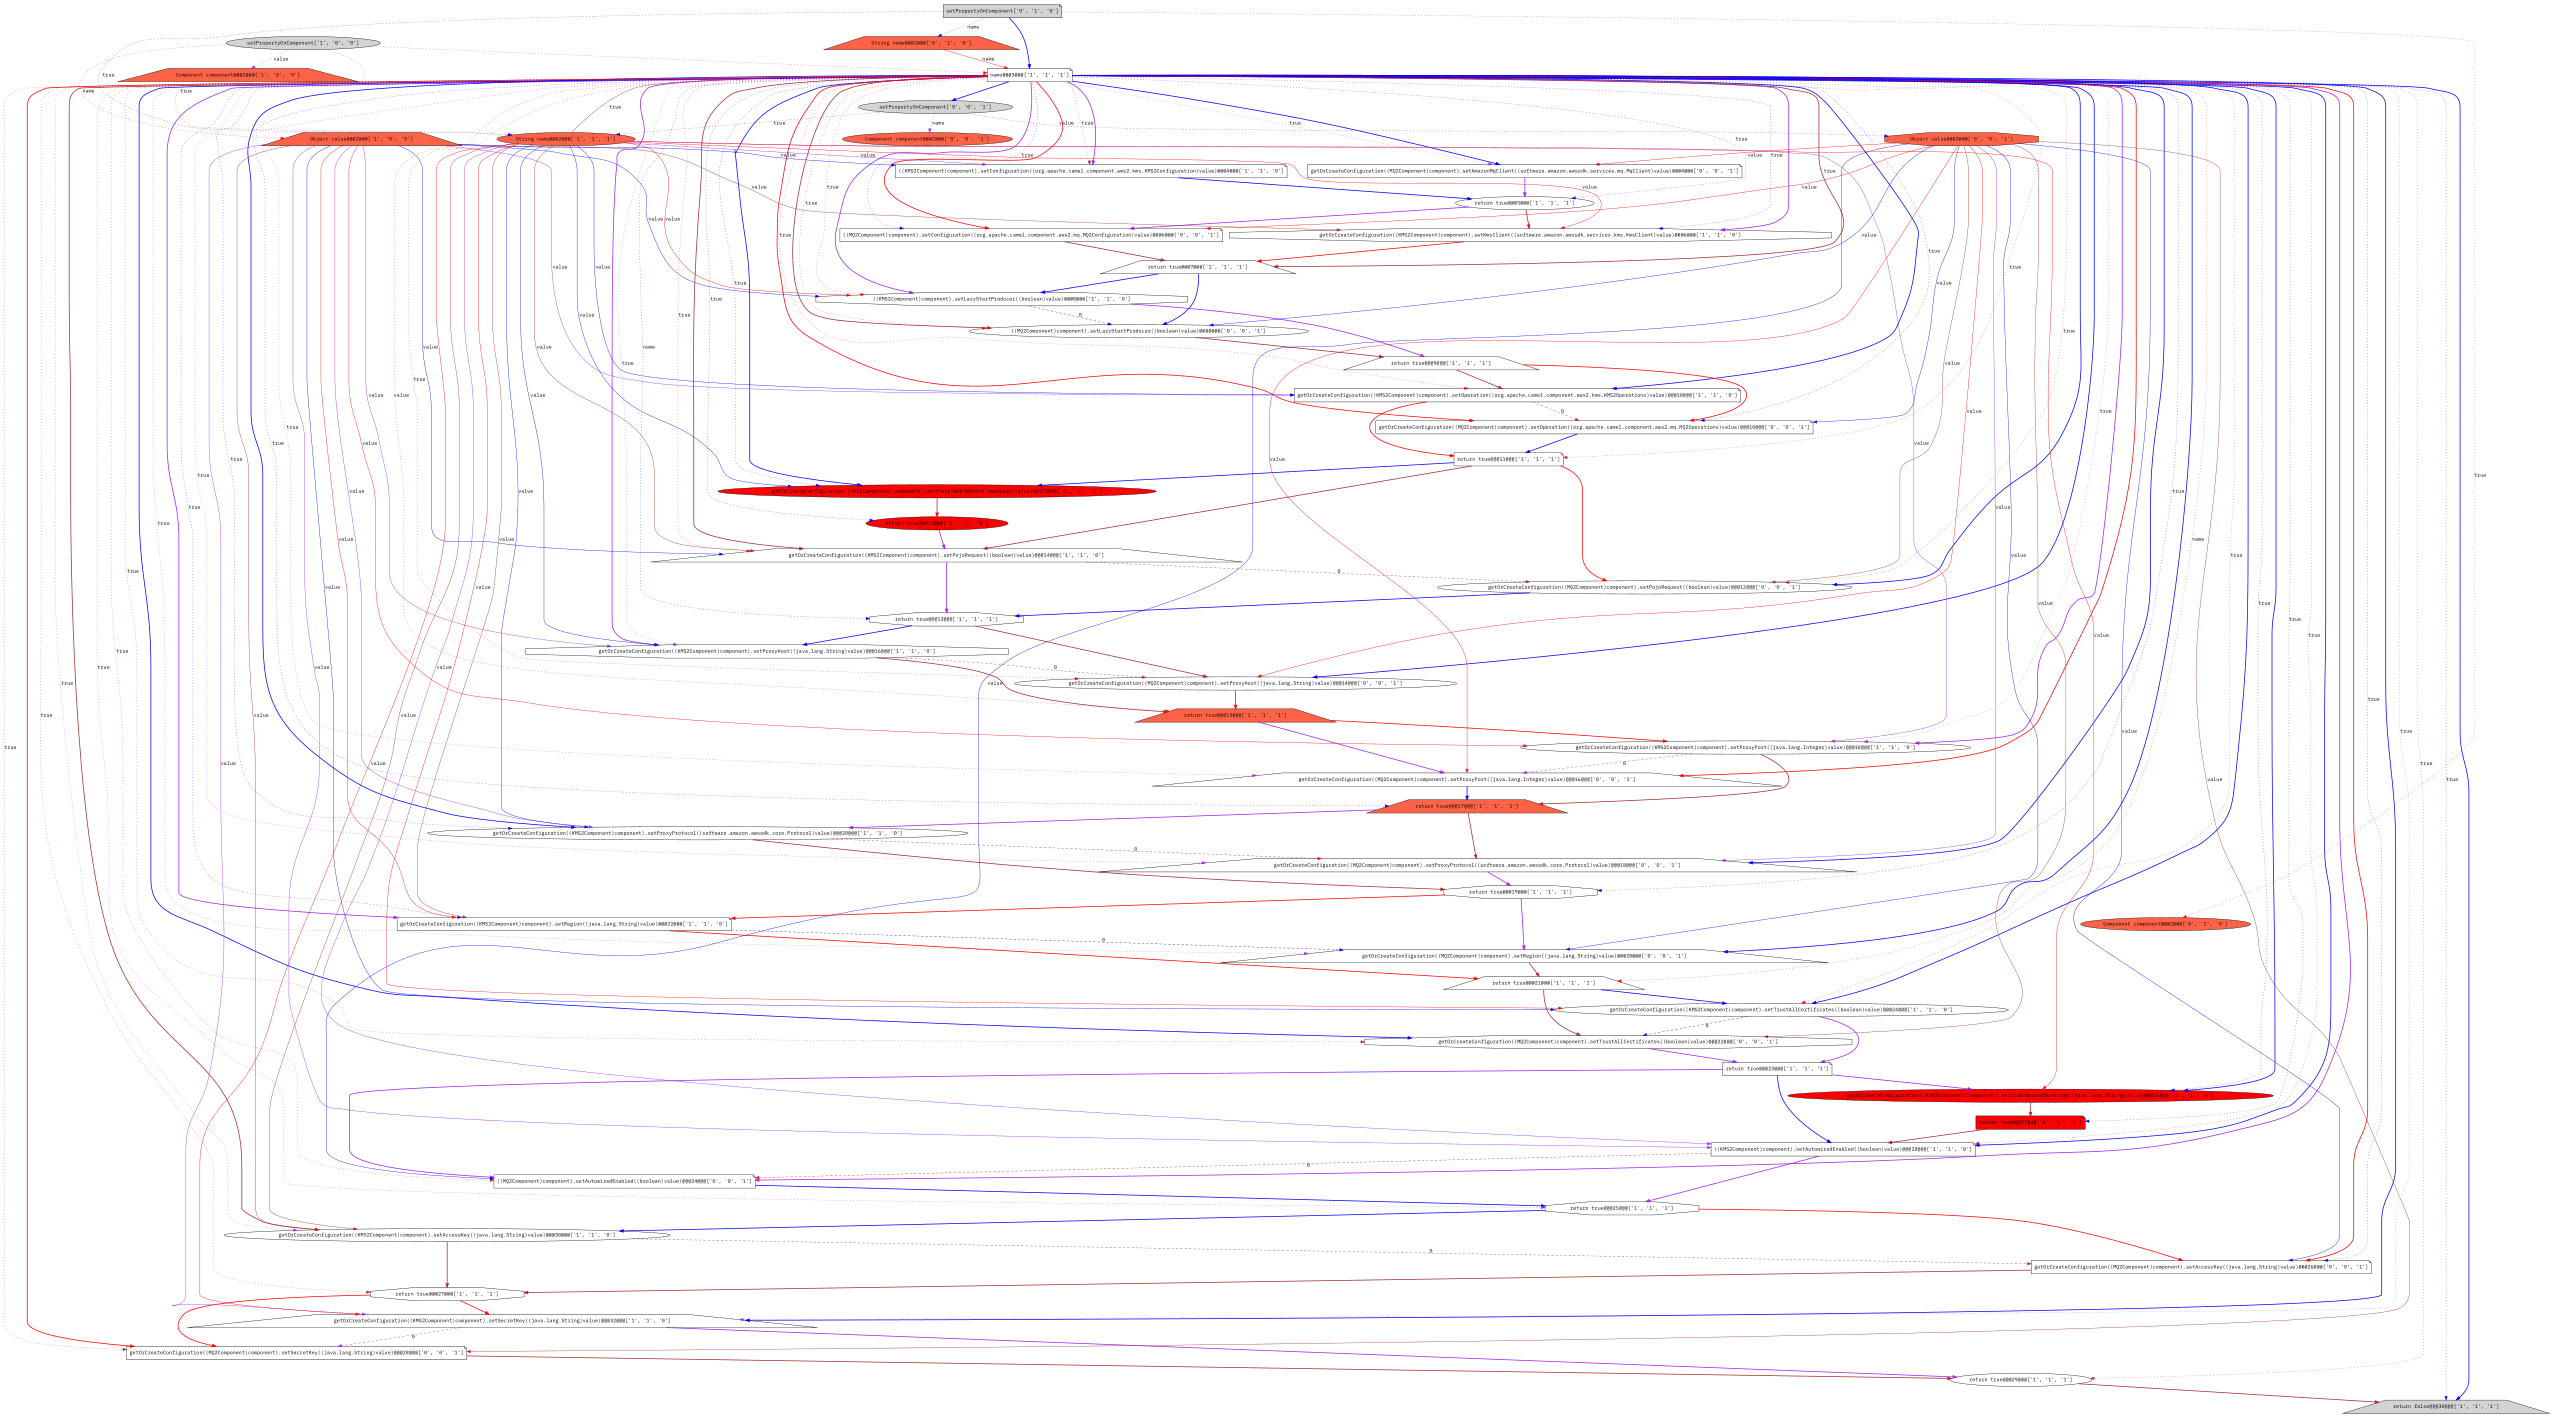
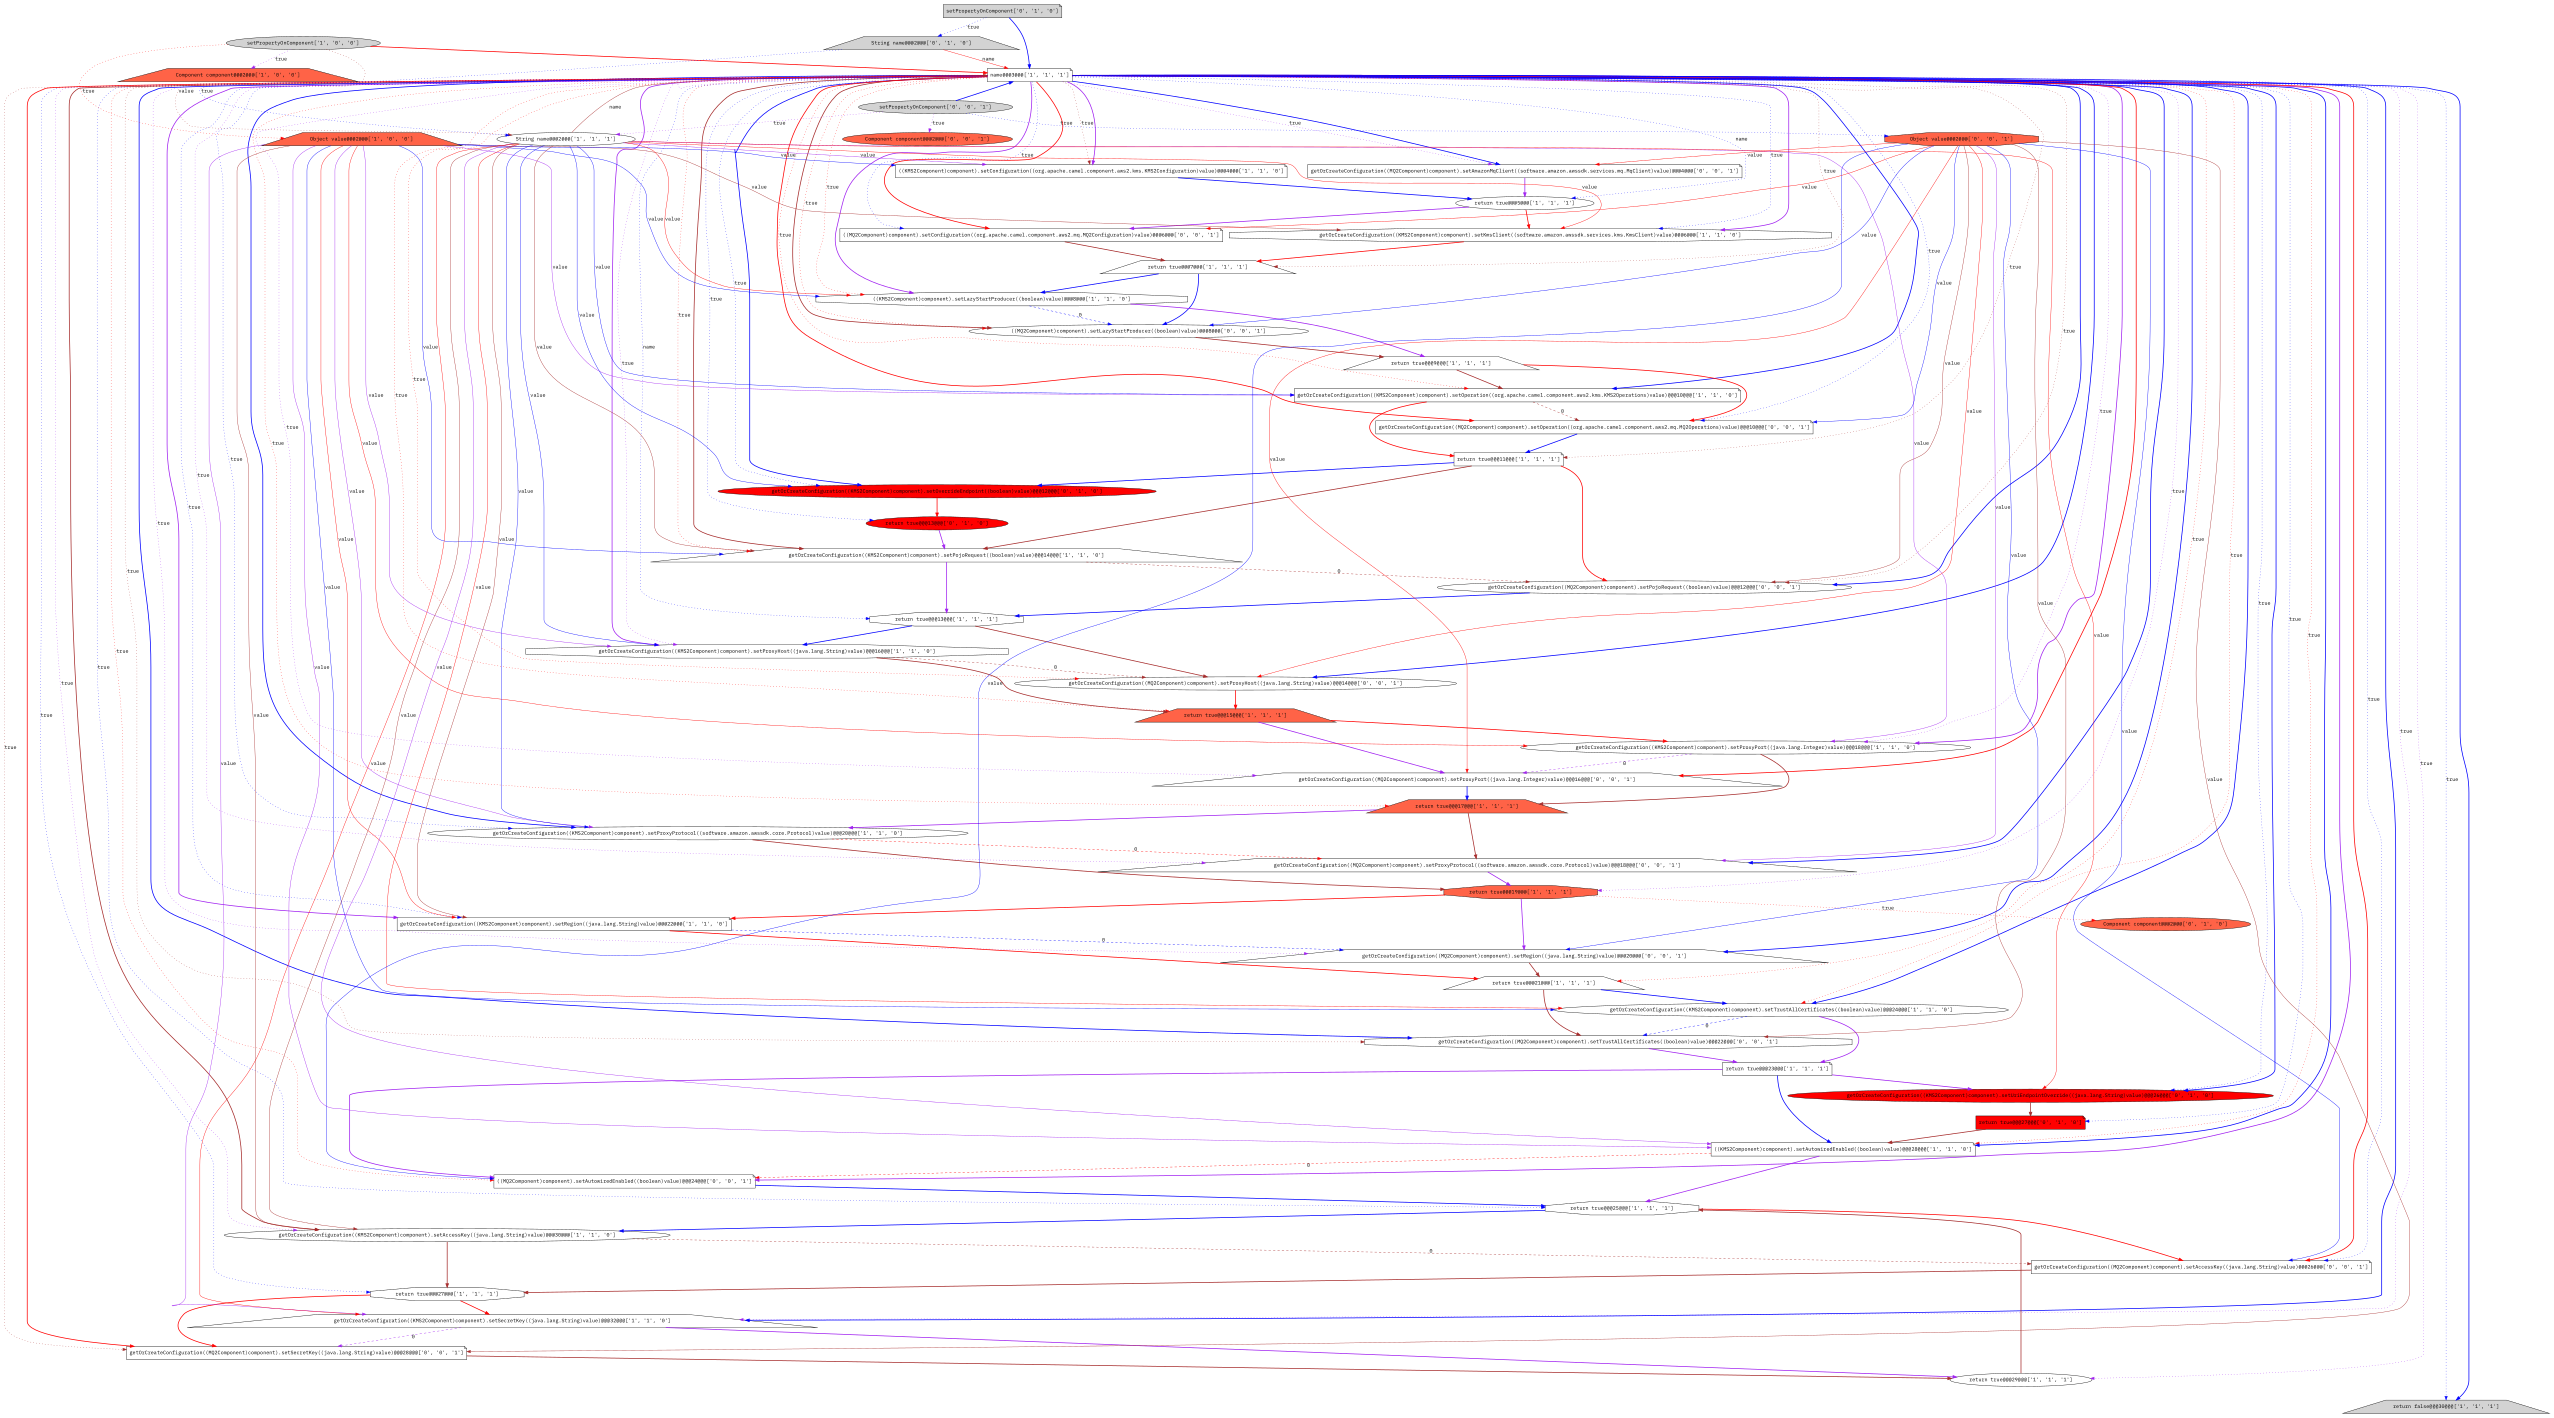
(974, 27) -> (974, 27)
(299, 29) -> (436, 78)
(2286, 30) -> (1827, 907)
(922, 43) -> (922, 43)
(281, 59) -> (281, 59)
(677, 60) -> (677, 60)
(982, 90) -> (983, 92)
(89, 91) -> (89, 91)
(186, 91) -> (186, 91)
(1800, 91) -> (1800, 91)
(615, 107) -> (615, 107)
(751, 123) -> (751, 123)
(939, 123) -> (939, 123)
(1067, 123) -> (1067, 123)
(566, 139) -> (566, 139)
(1742, 139) -> (1742, 139)
(2178, 150) -> (2178, 150)
(2418, 218) -> (2418, 218)
(41, 310) -> (41, 310)
(402, 395) -> (402, 395)
(2198, 539) -> (2198, 539)
(277, 609) -> (277, 609)
(109, 863) -> (109, 863)
(1521, 892) -> (1521, 892)
(2227, 1393) -> (1932, 1219)
